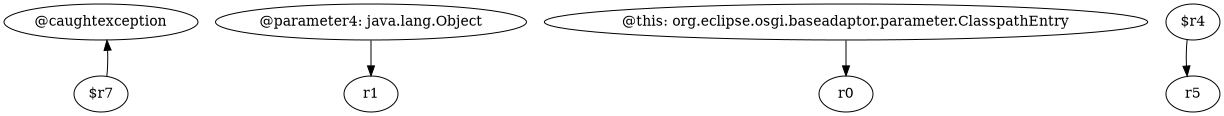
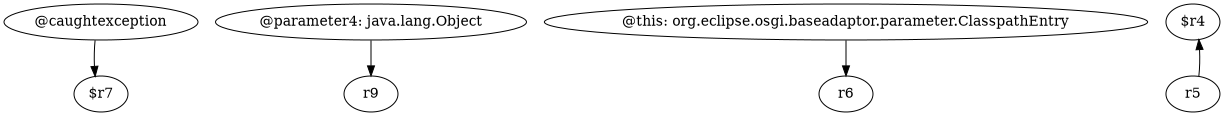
(1186, 53) -> (1200, 63)
(108, 63) -> (94, 53)
(371, 94) -> (371, 94)
(846, 94) -> (846, 94)
